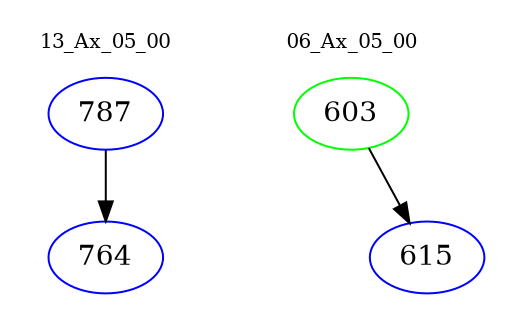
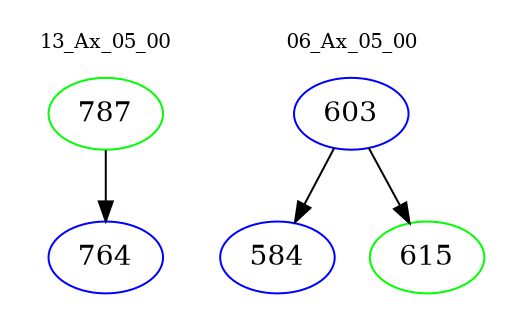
(106, 114) -> (106, 114)
(351, 114) -> (351, 114)
none -> (277, 257)
(427, 257) -> (427, 257)
